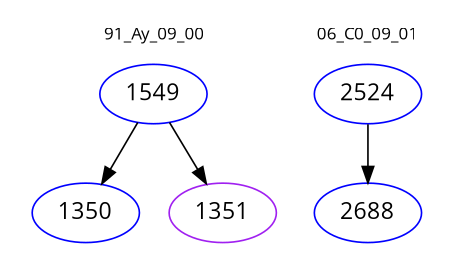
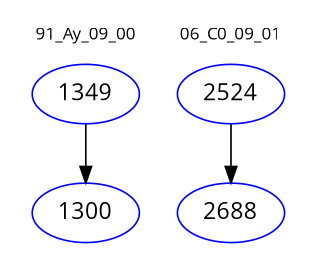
(153, 94) -> (86, 94)
(86, 213) -> (86, 213)
(223, 213) -> none
